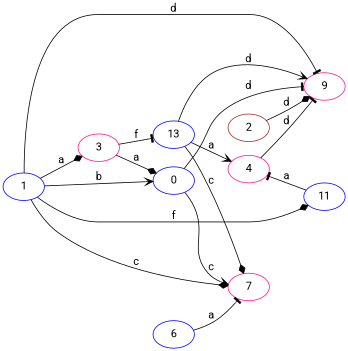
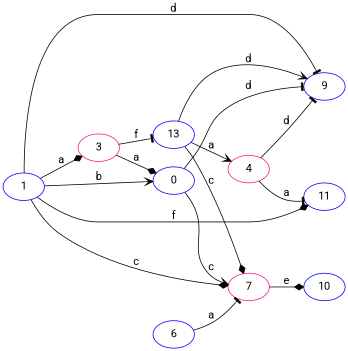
(324, 86) -> (324, 86)
(249, 128) -> none
(288, 184) -> (278, 196)
none -> (324, 287)
